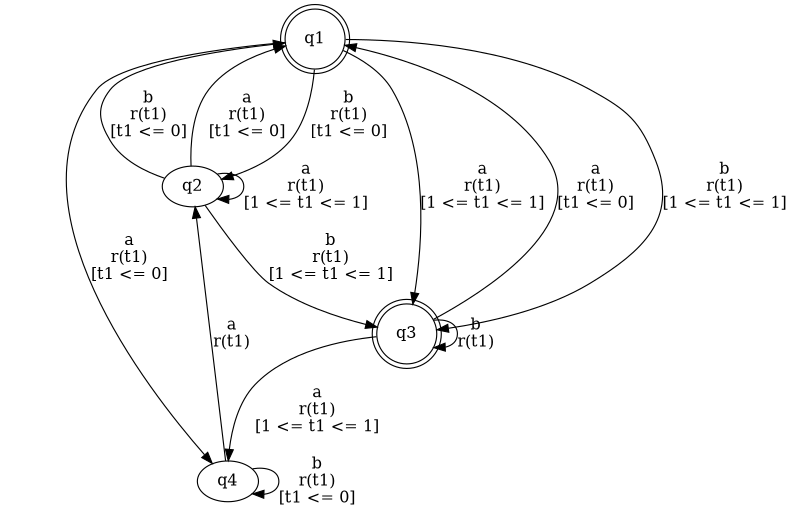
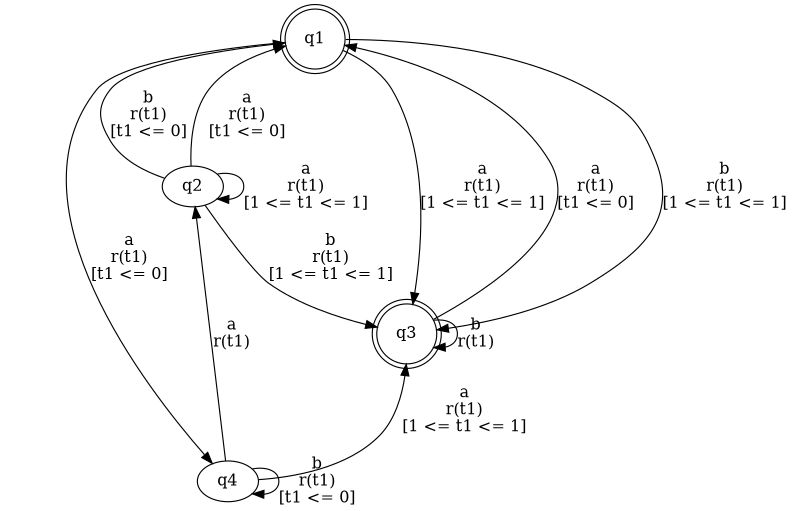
(293, 137) -> none
(280, 366) -> (353, 455)
